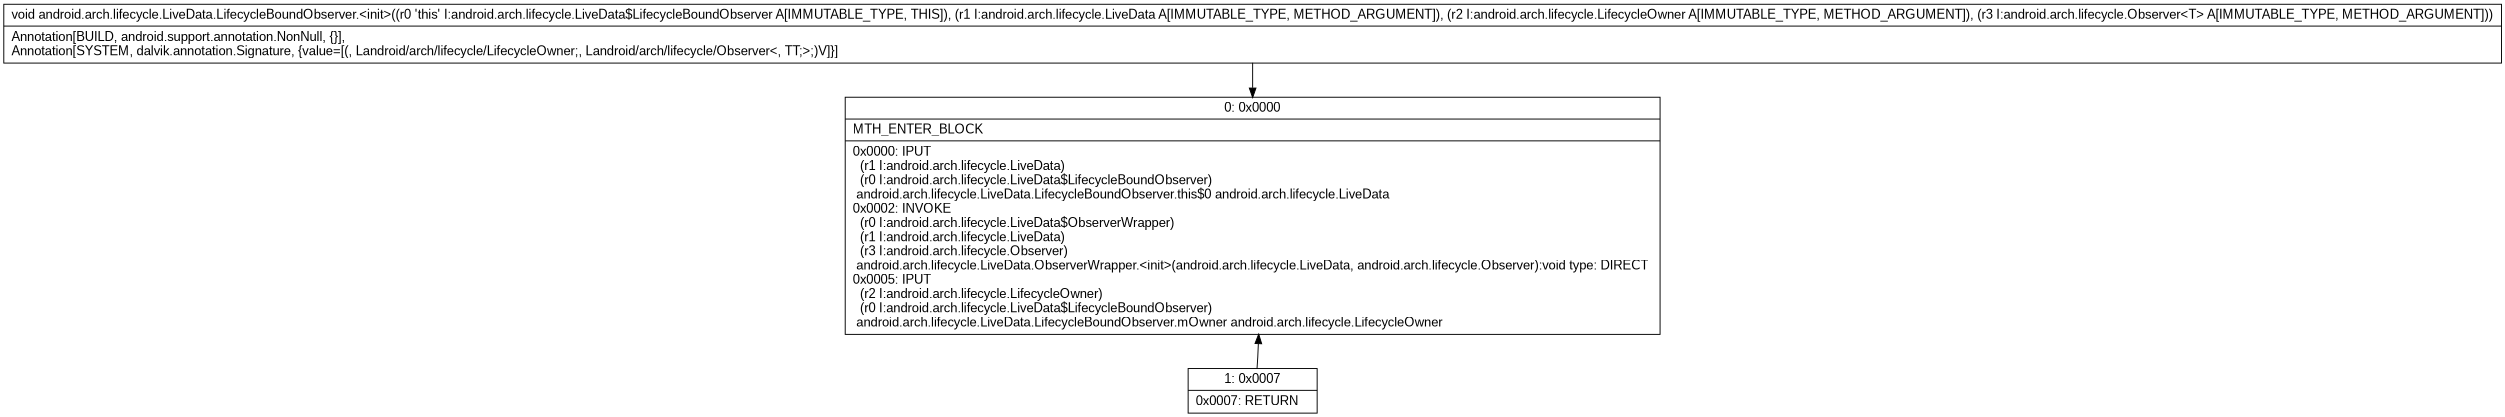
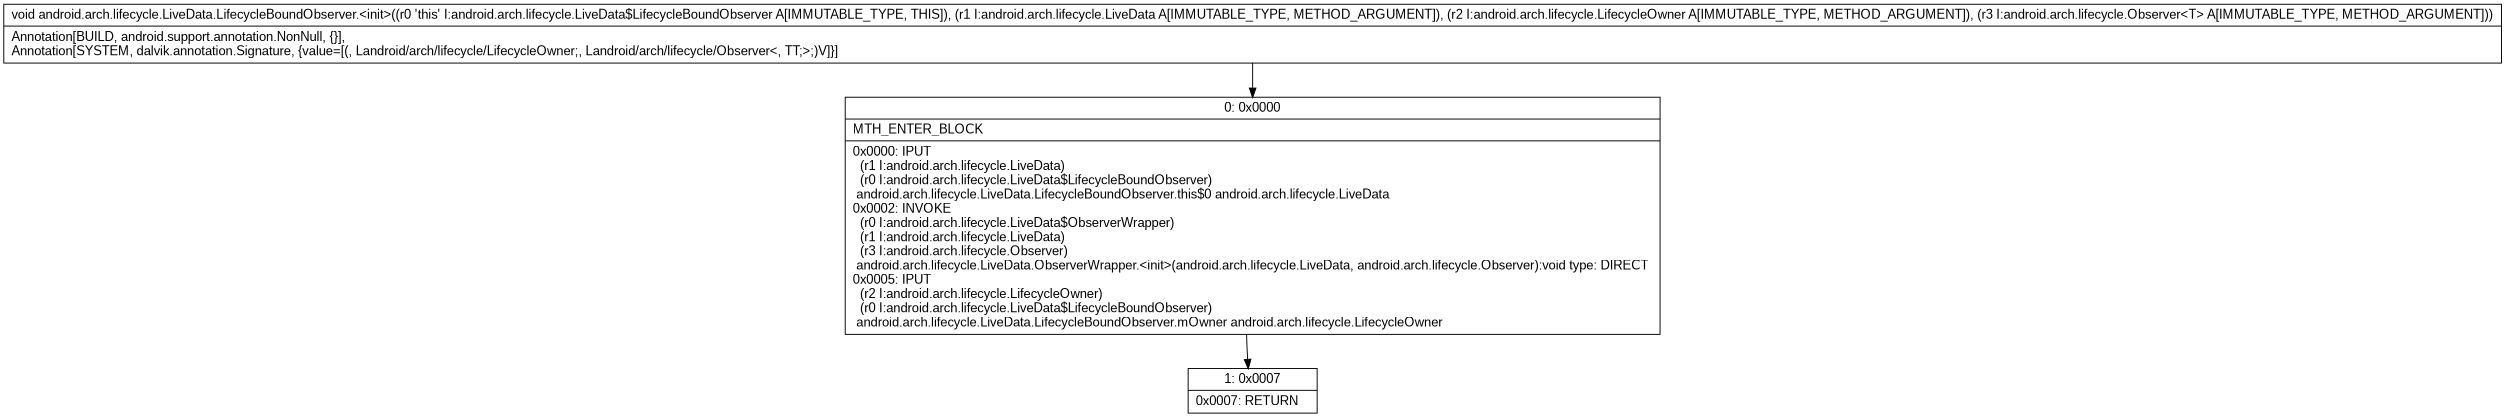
(1258, 356) -> (1247, 347)
